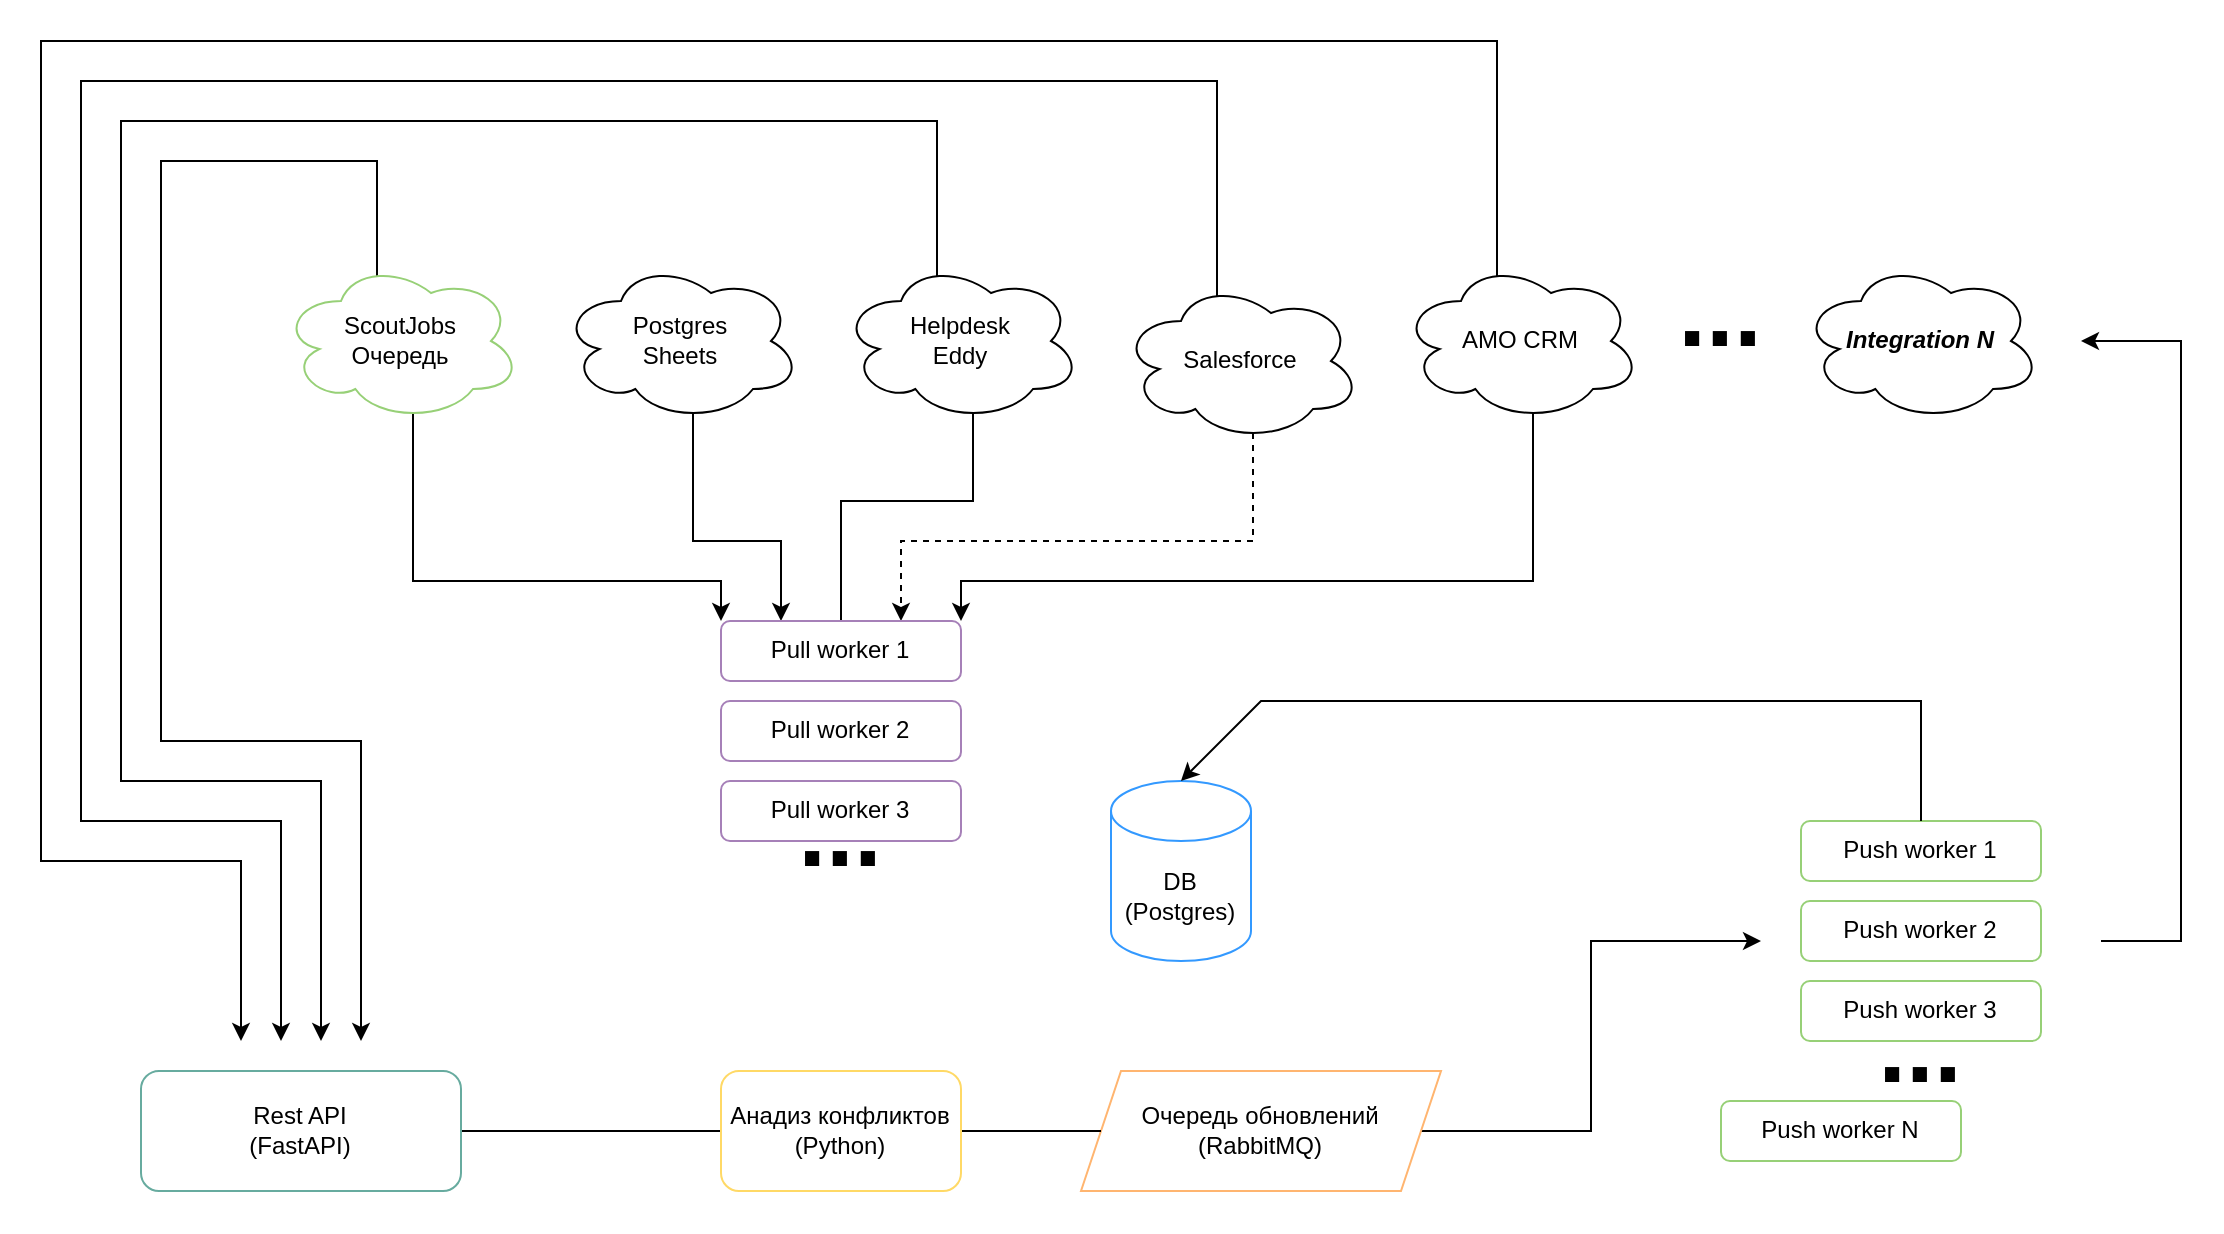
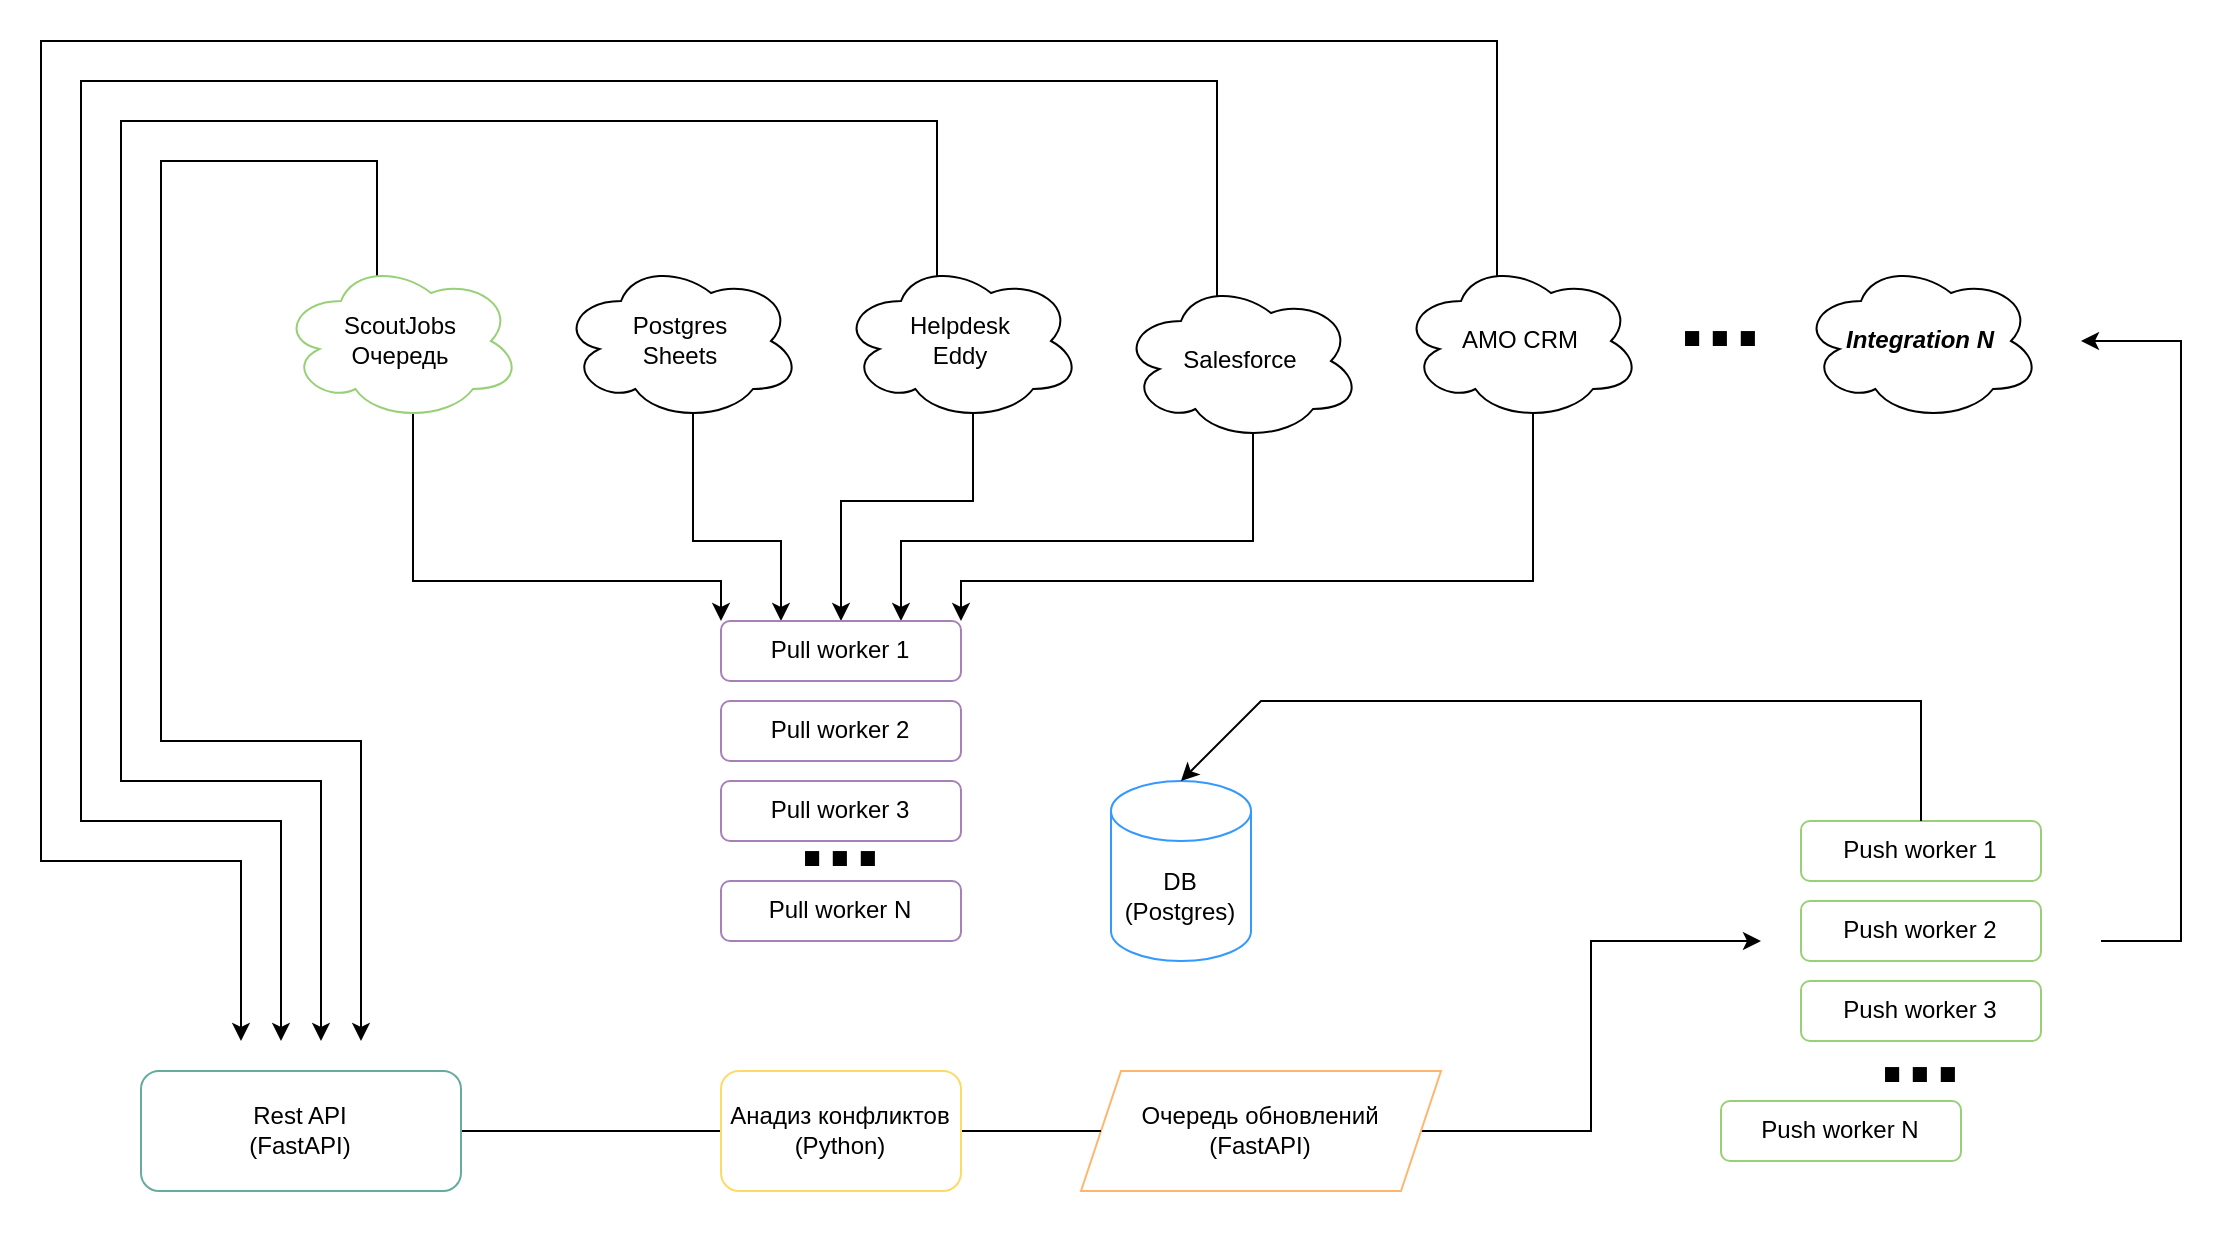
(1096, 541) -> (1096, 541)
(841, 611) -> (841, 606)
none -> (841, 911)
(1261, 1131) -> (1261, 1131)
